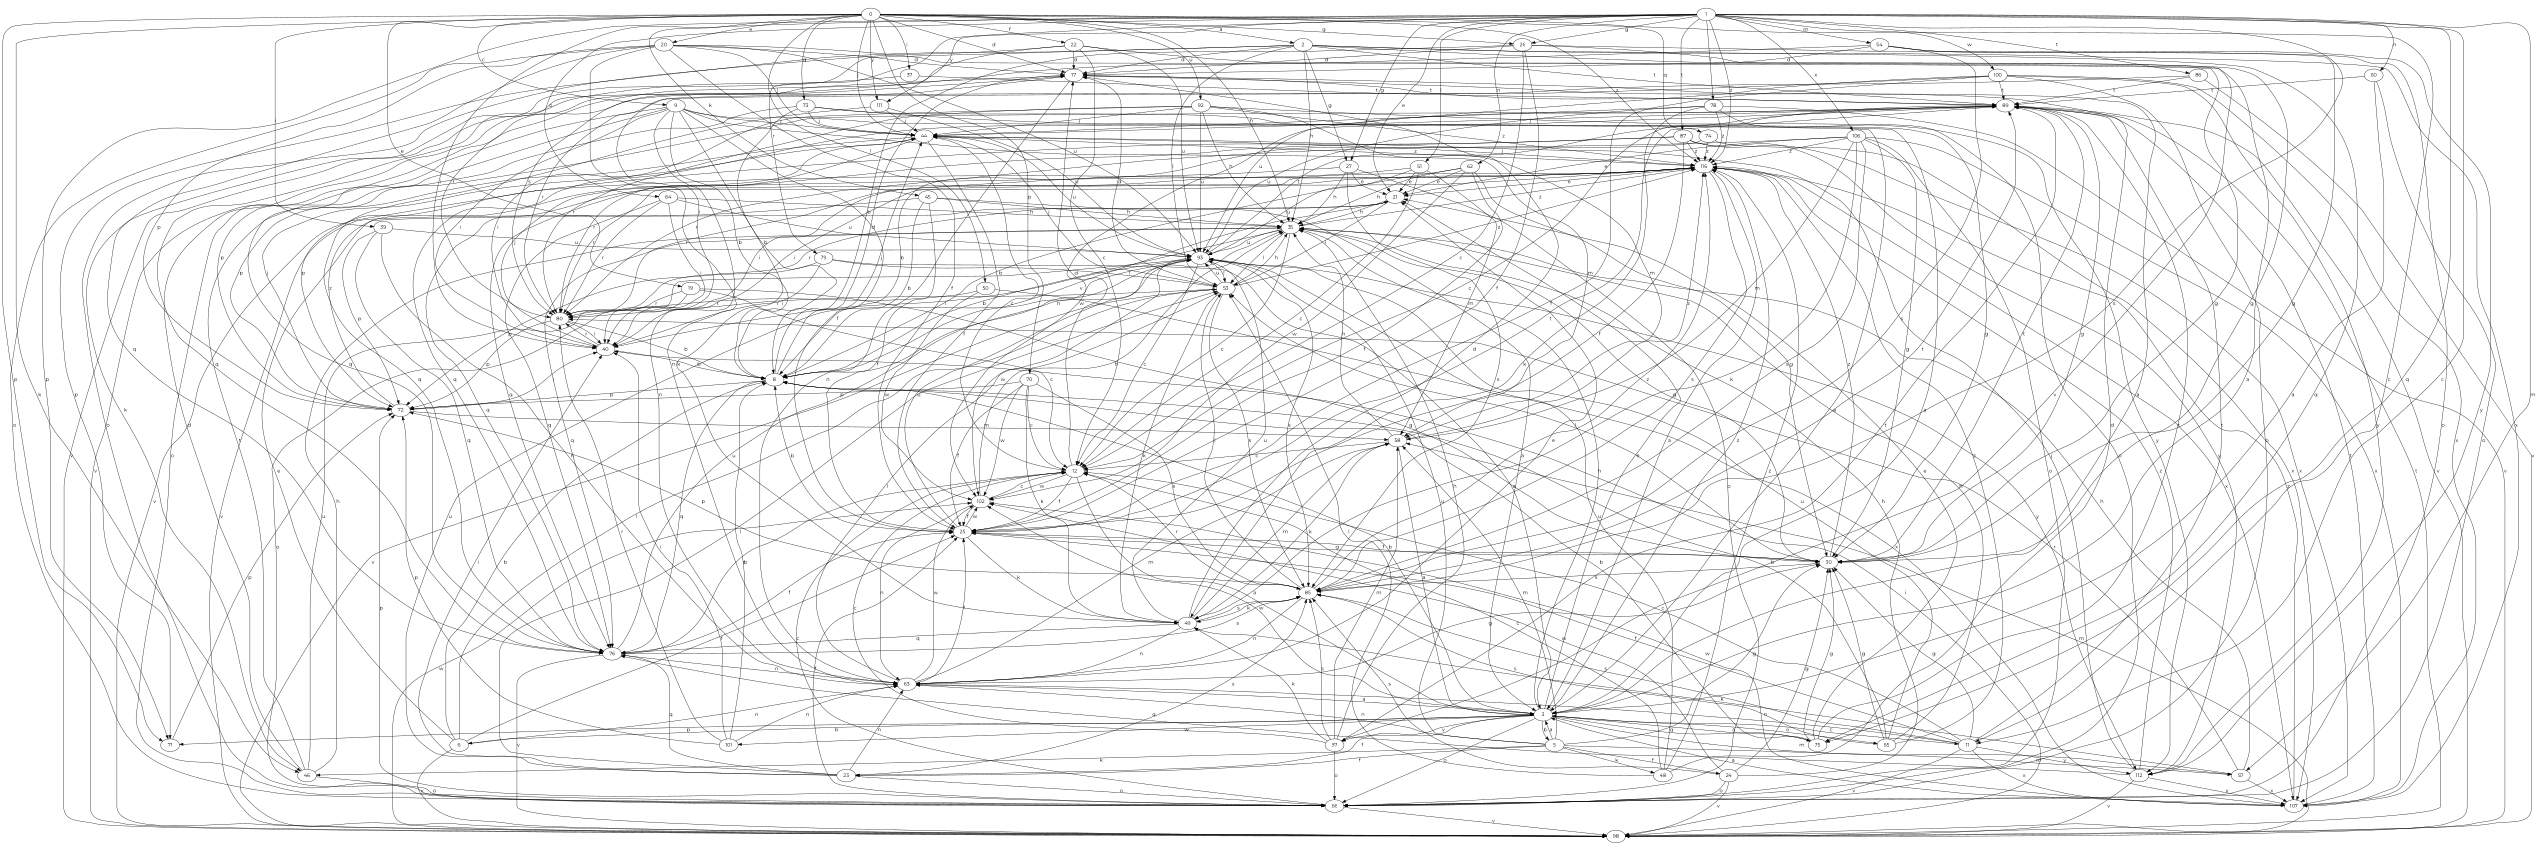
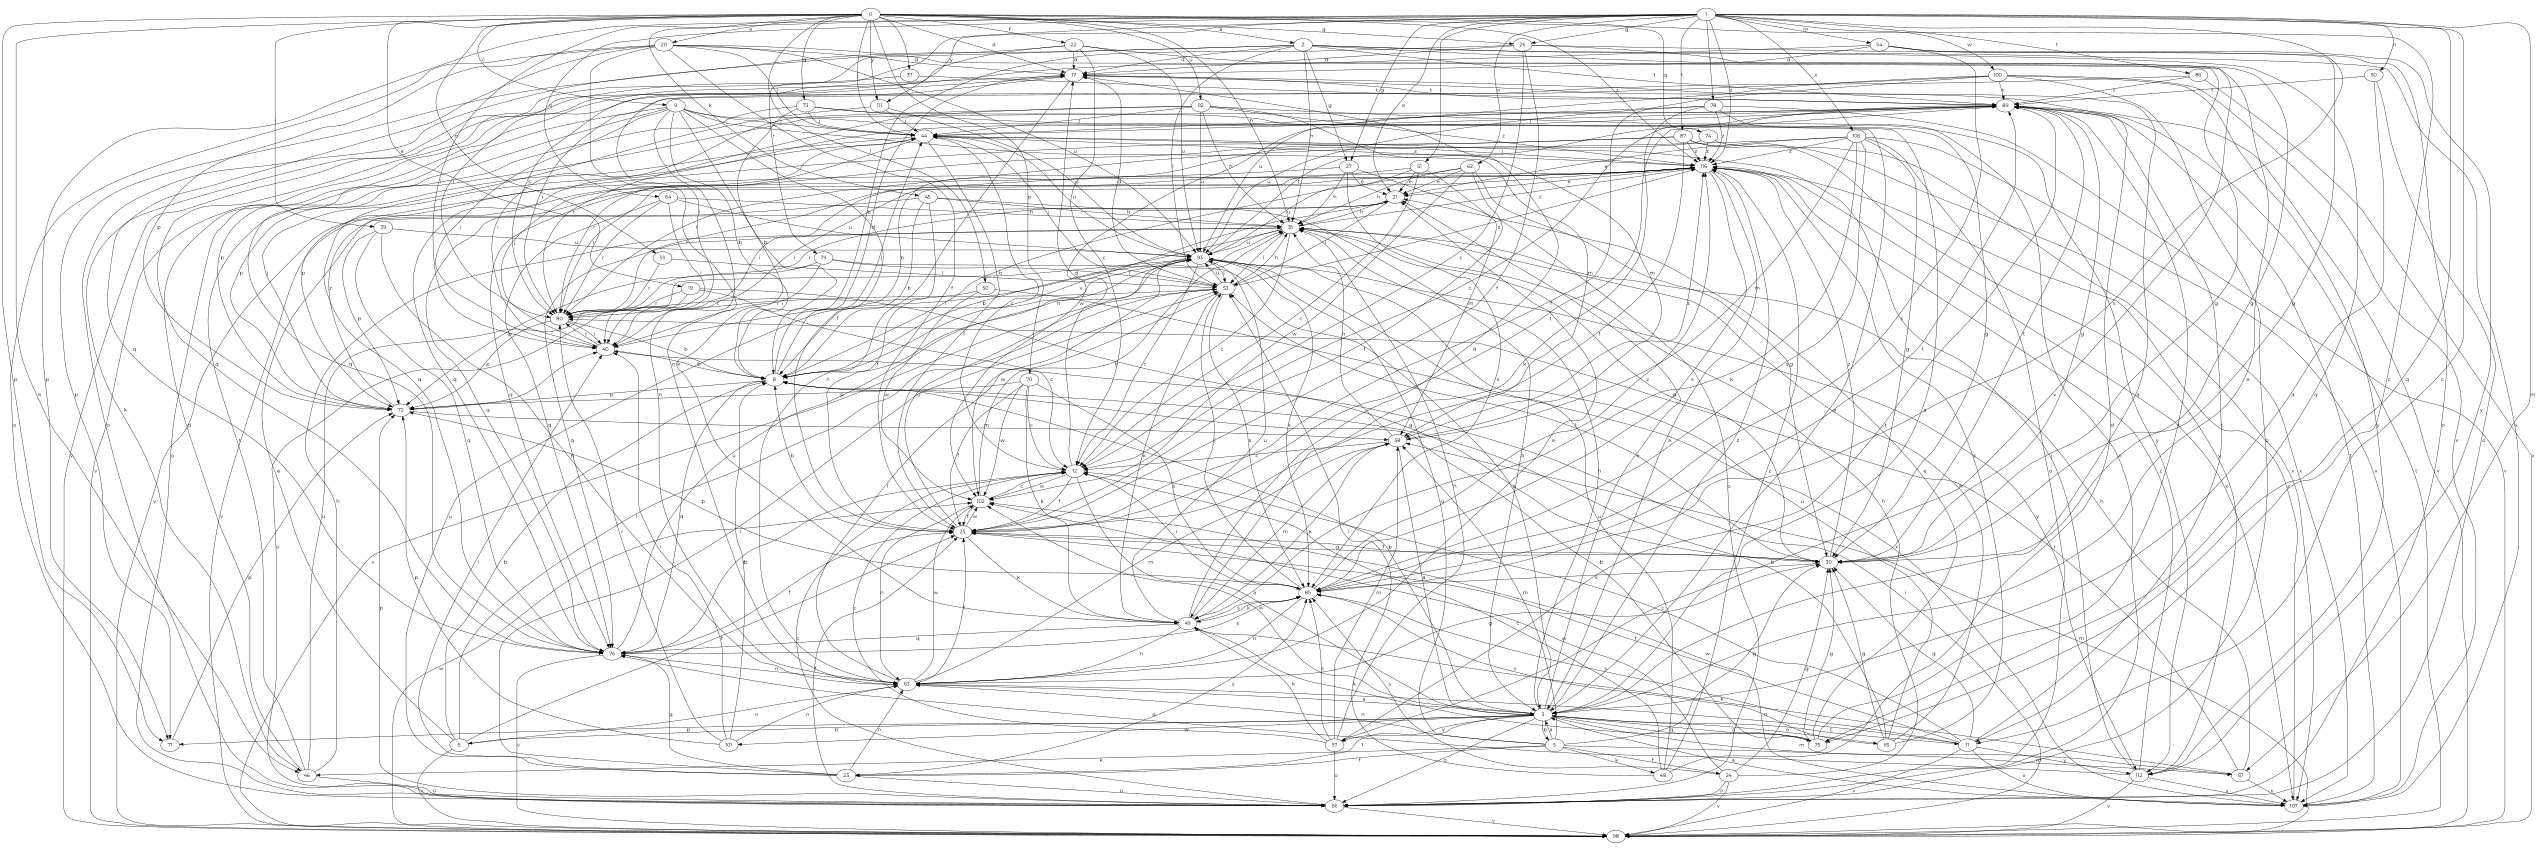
none -> (663, 258)
none -> (1513, 722)
